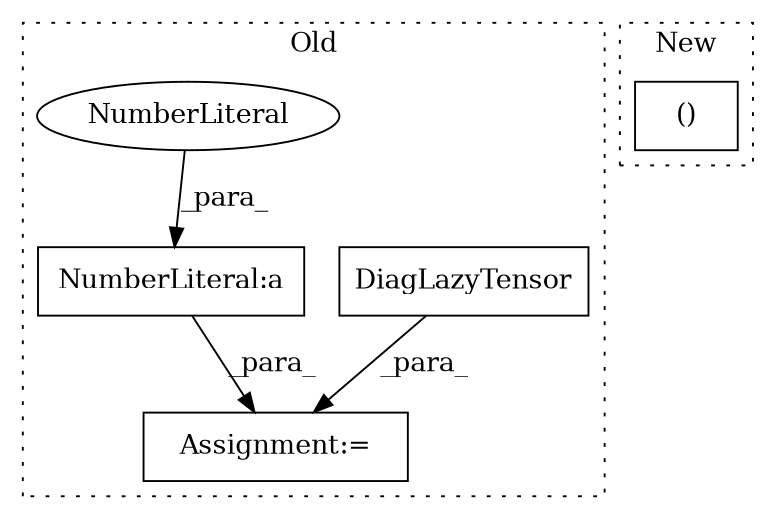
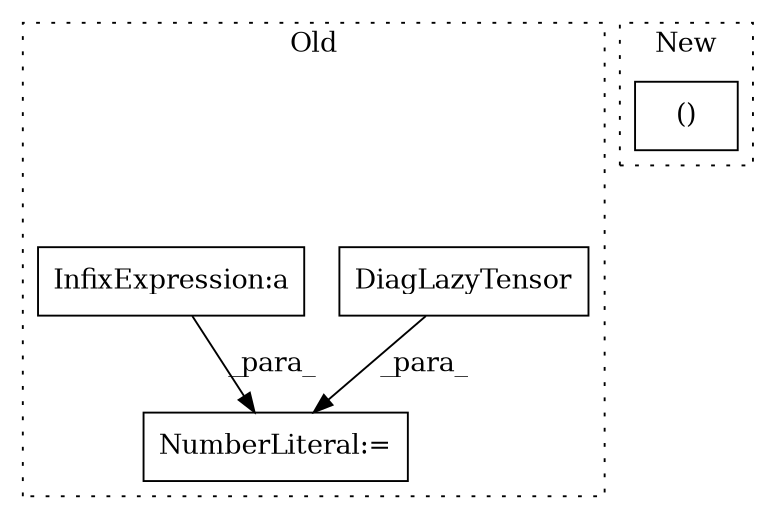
(188, 116) -> none
(171, 281) -> (171, 281)
(276, 447) -> (276, 447)
